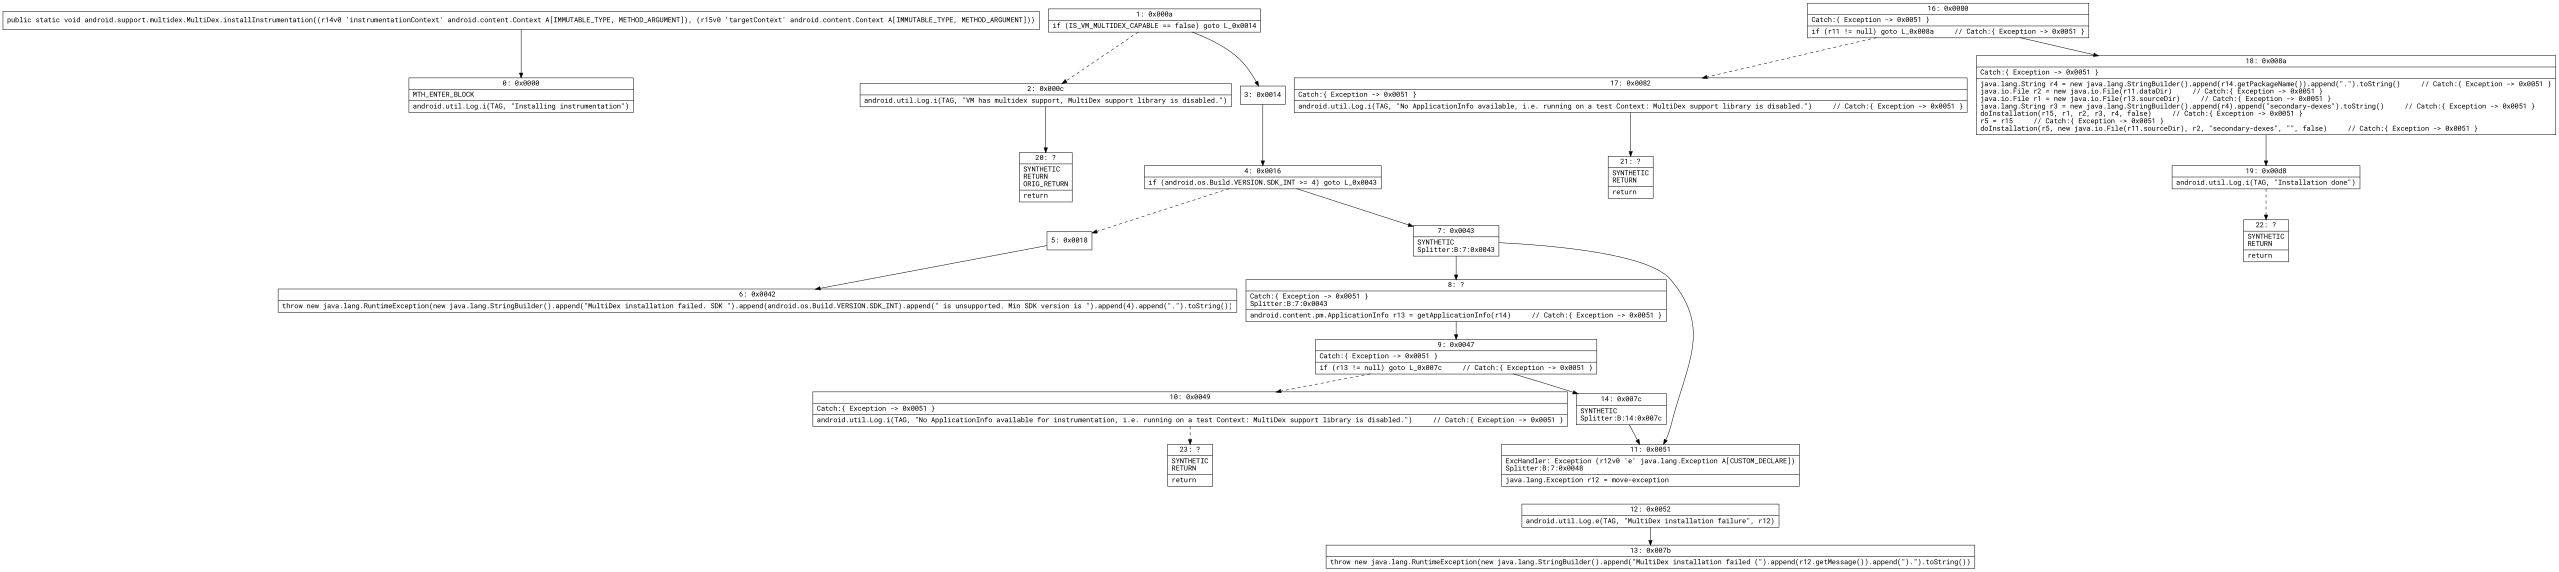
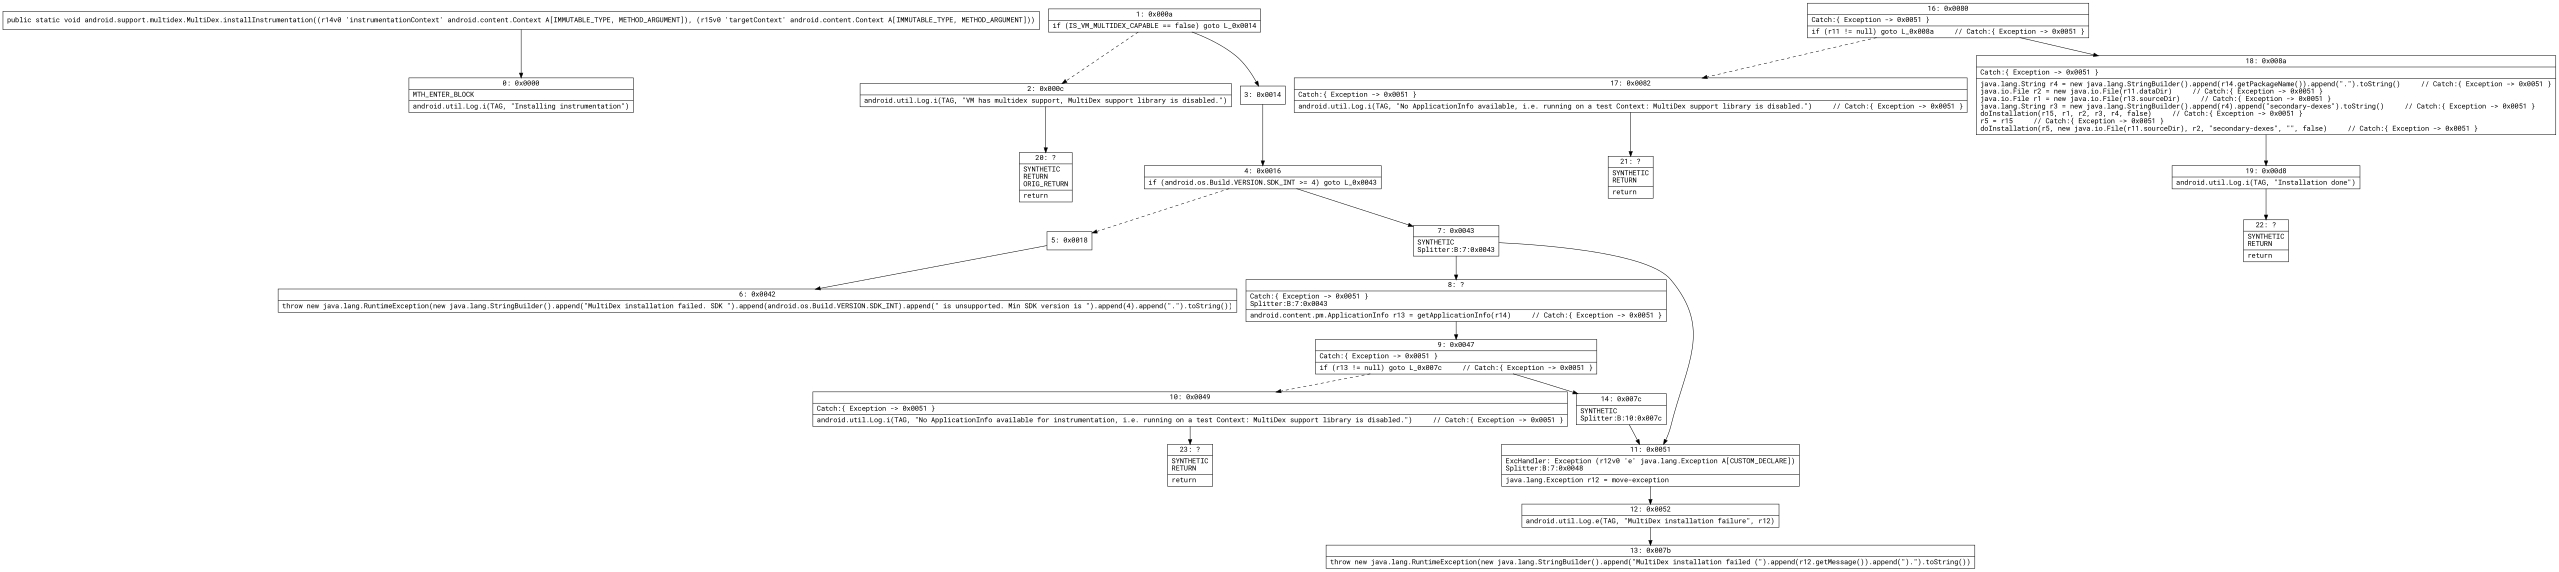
(2266, 202) -> (2266, 202)
(1621, 419) -> (1621, 419)
(1190, 433) -> (1190, 433)
none -> (1650, 493)
